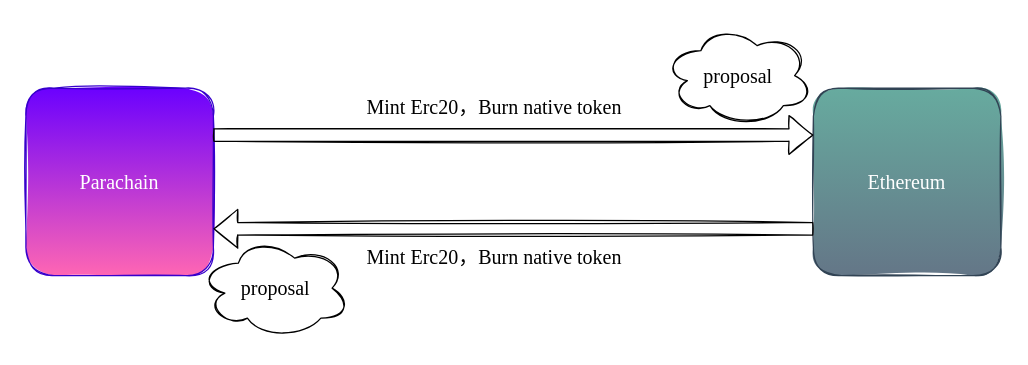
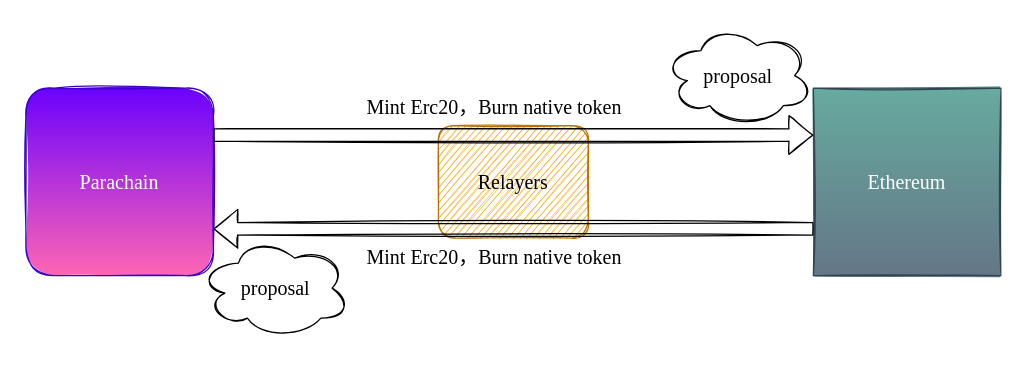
none -> (513, 182)
(907, 182) -> (907, 182)
